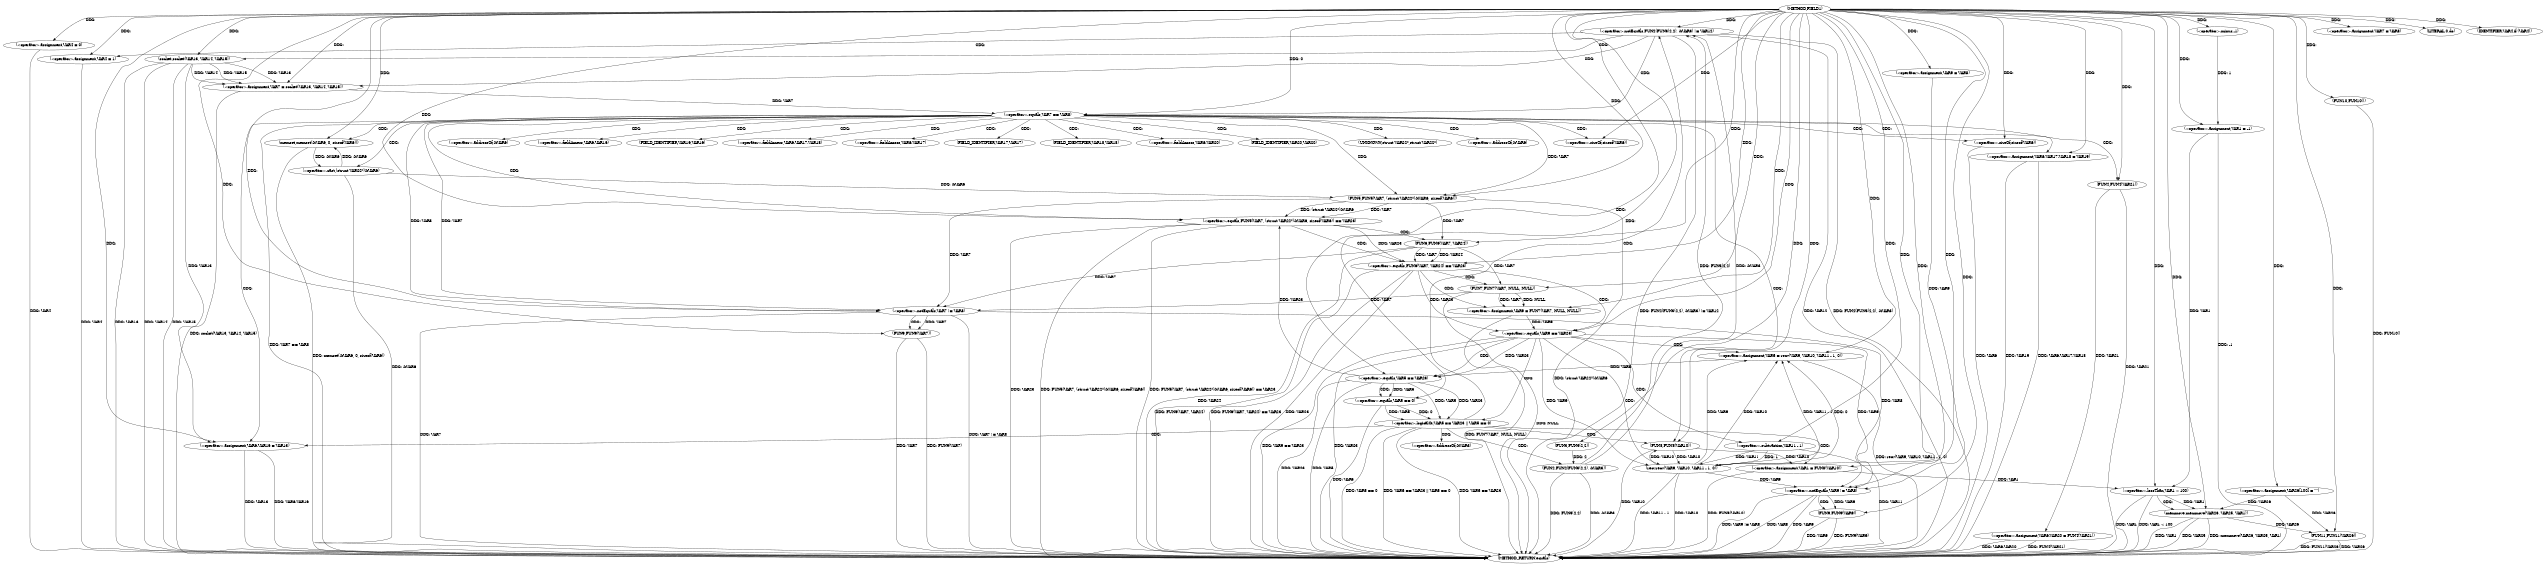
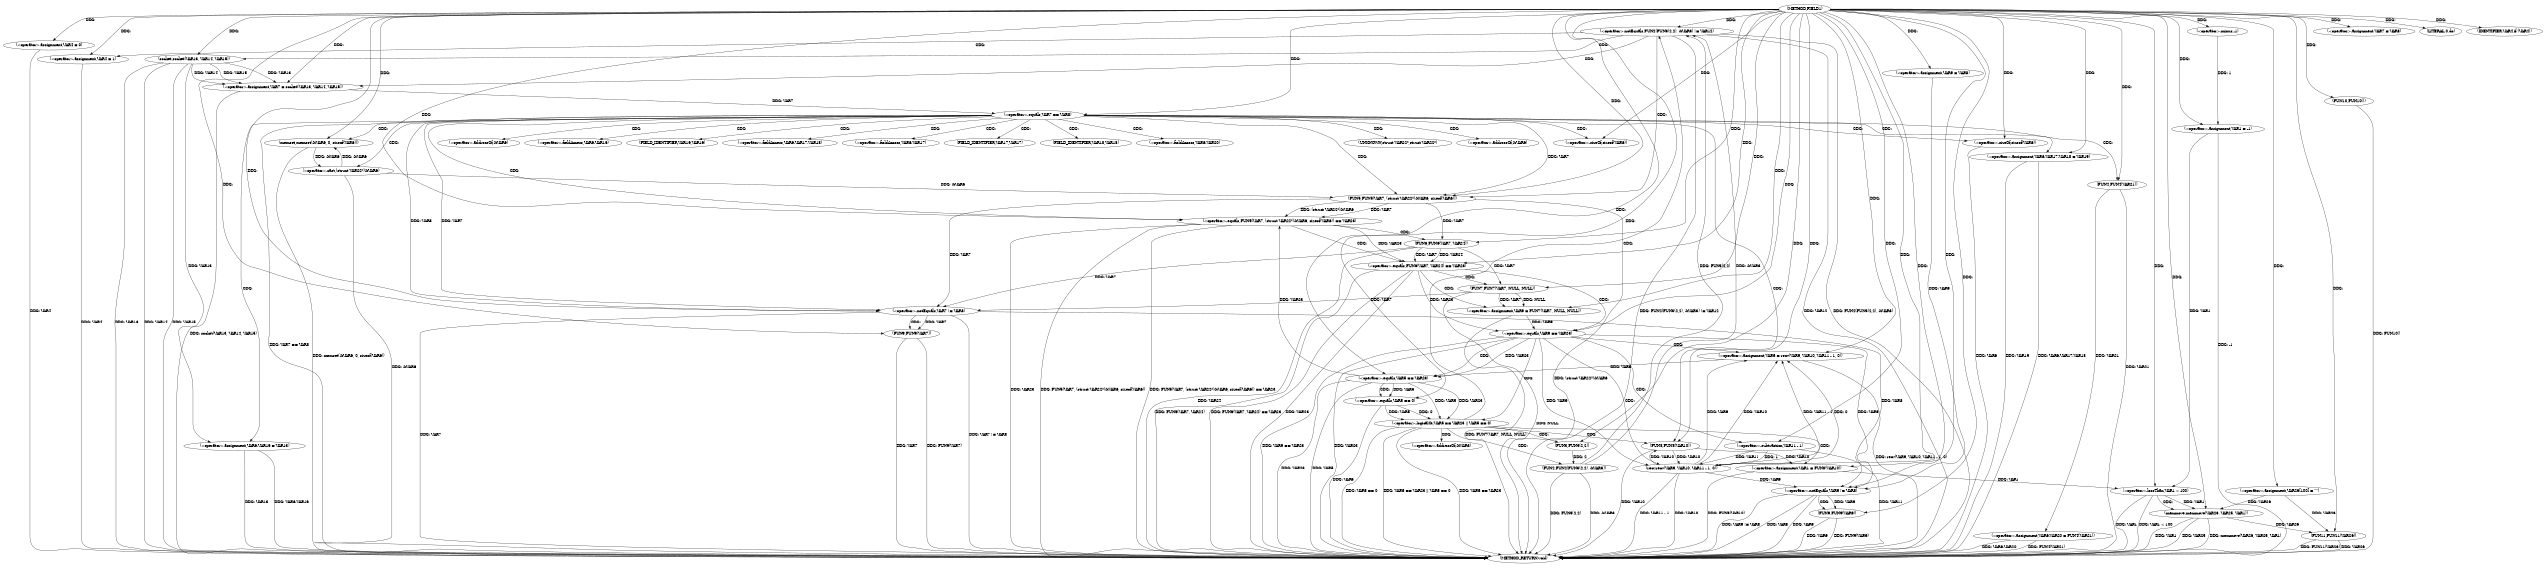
(237, 19) -> none
(1296, 59) -> (1296, 59)
(1392, 112) -> (1635, 191)
(1284, 143) -> none
(845, 440) -> (1524, 432)
(1524, 558) -> (1524, 558)
